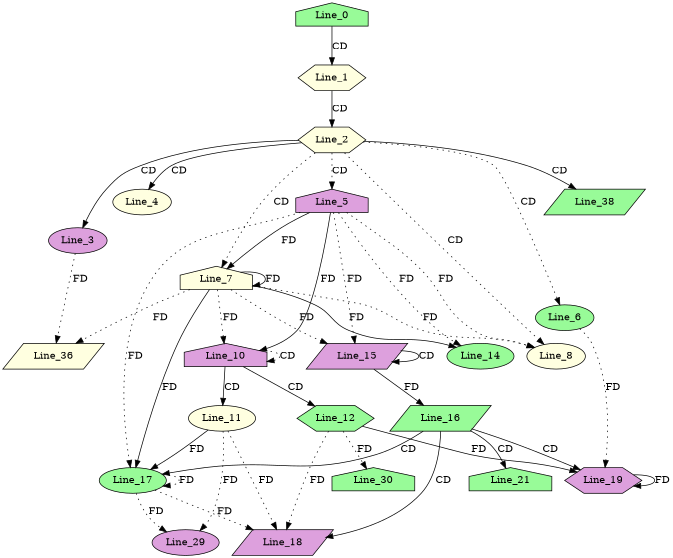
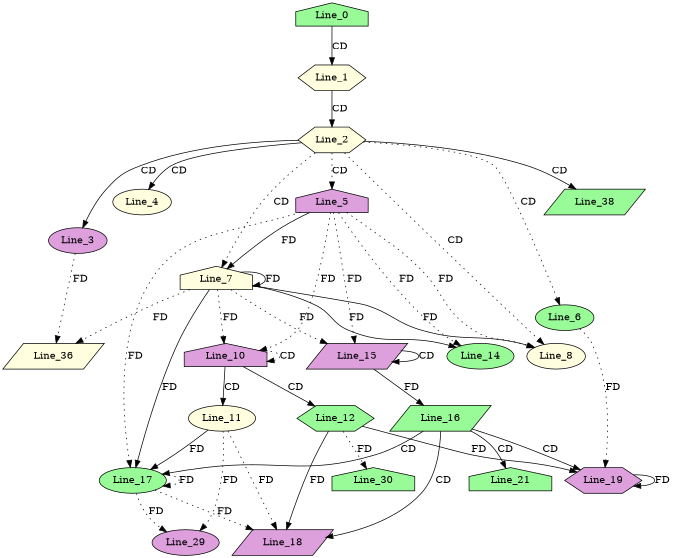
(314, 290) -> (314, 290)
(390, 316) -> (390, 316)
(306, 476) -> (306, 476)
